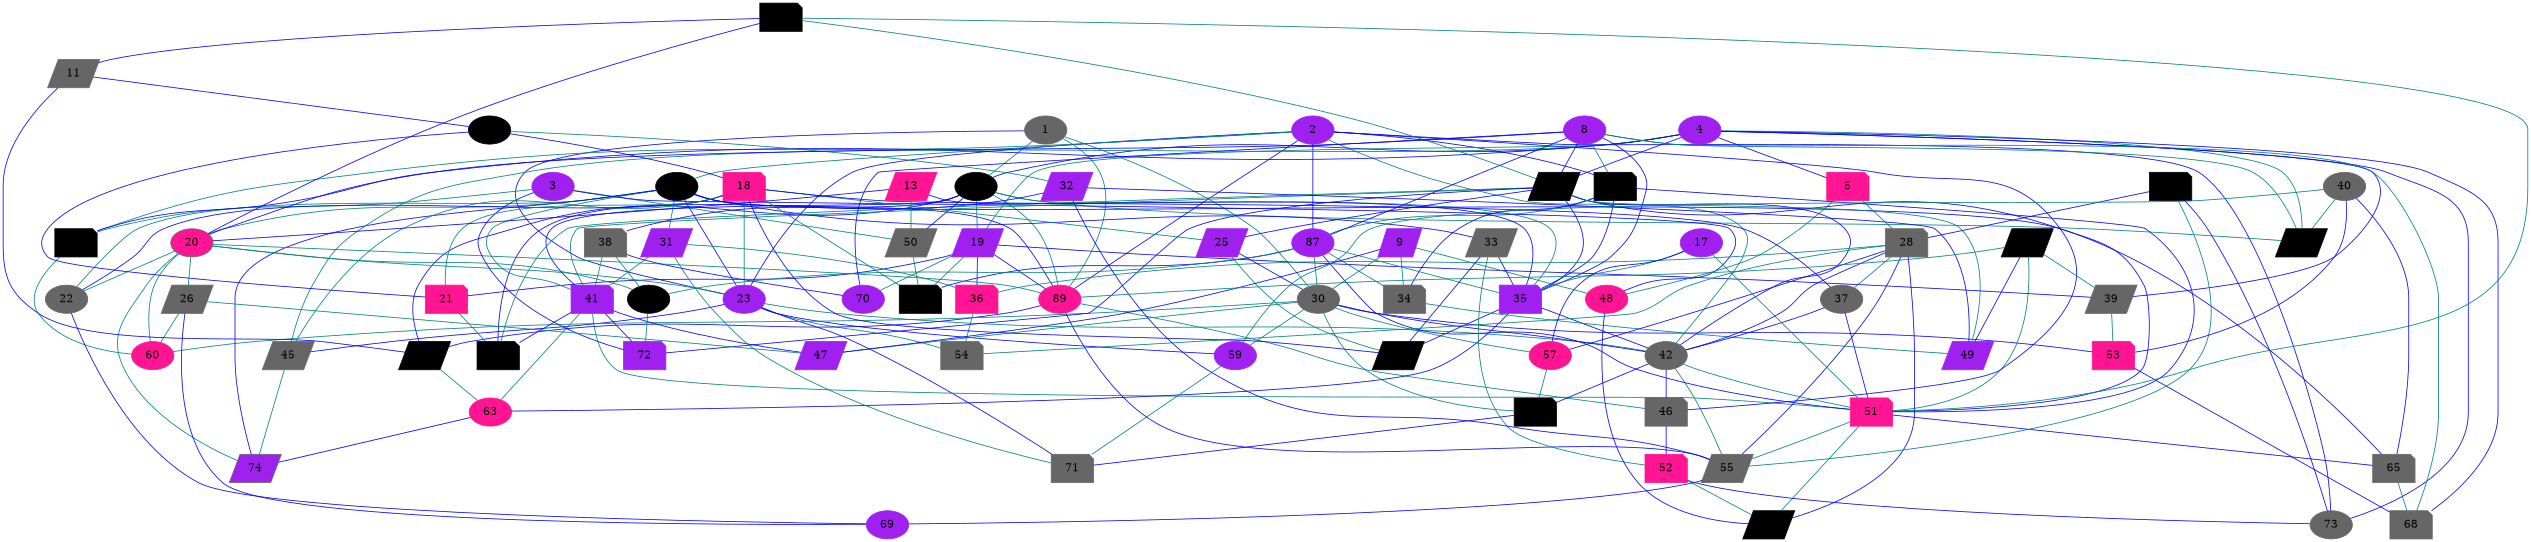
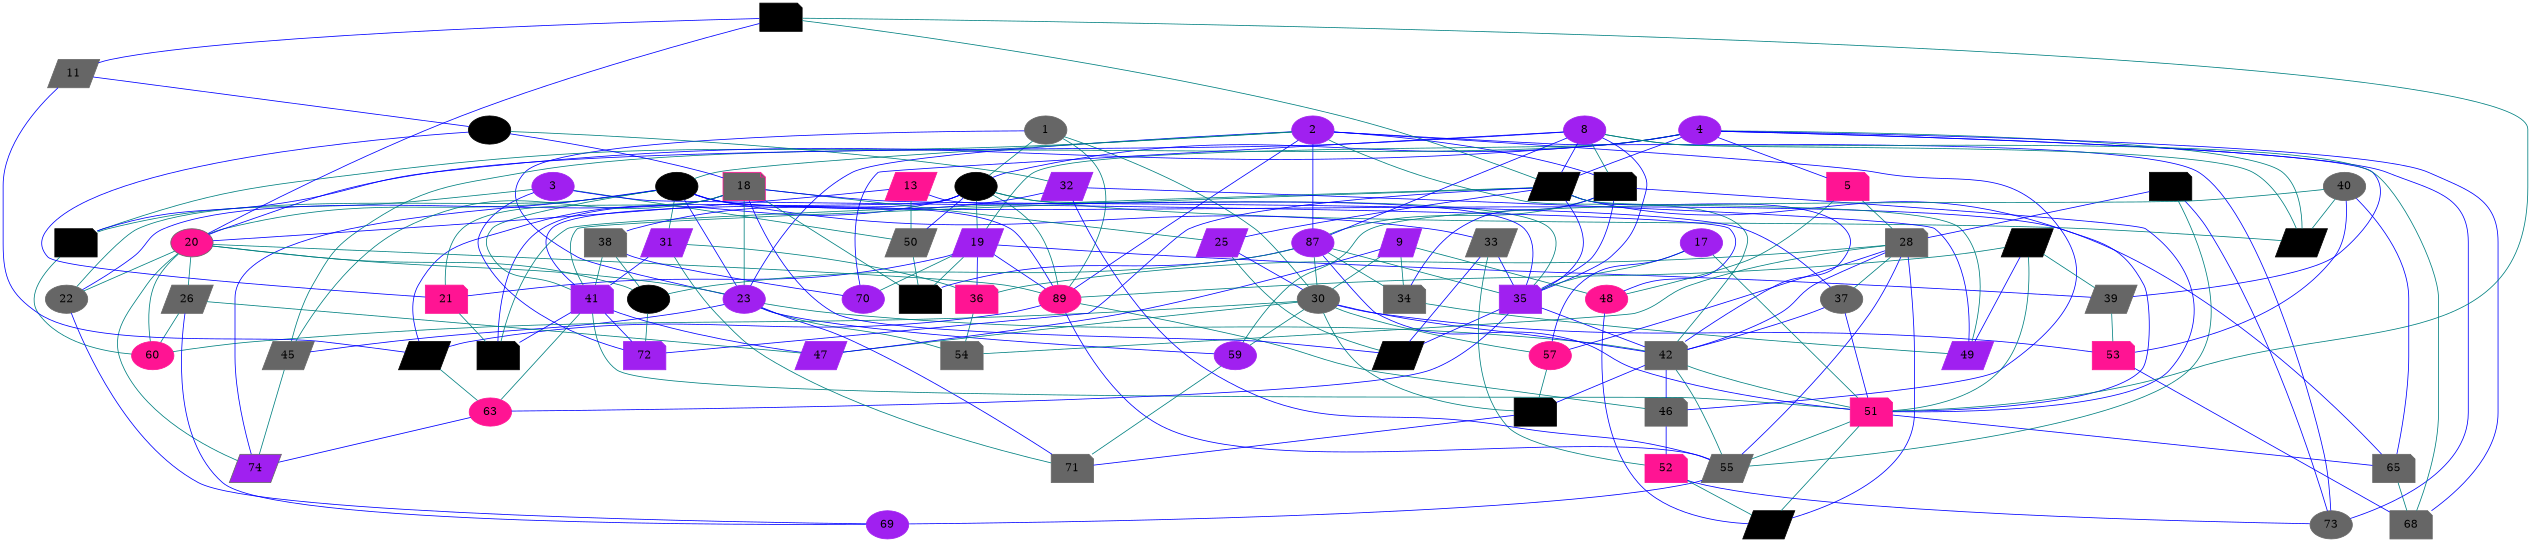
(744, 186) -> (744, 186)
(633, 268) -> (633, 268)
(1666, 356) -> (1666, 356)
